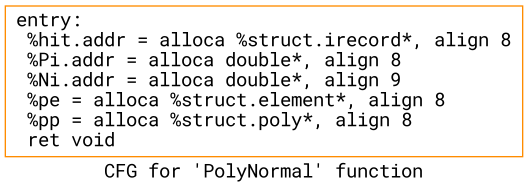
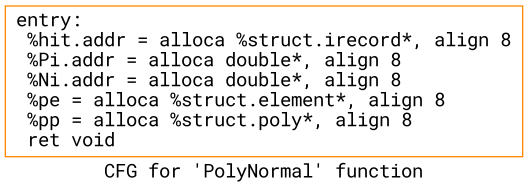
(209, 81) -> (209, 81)
